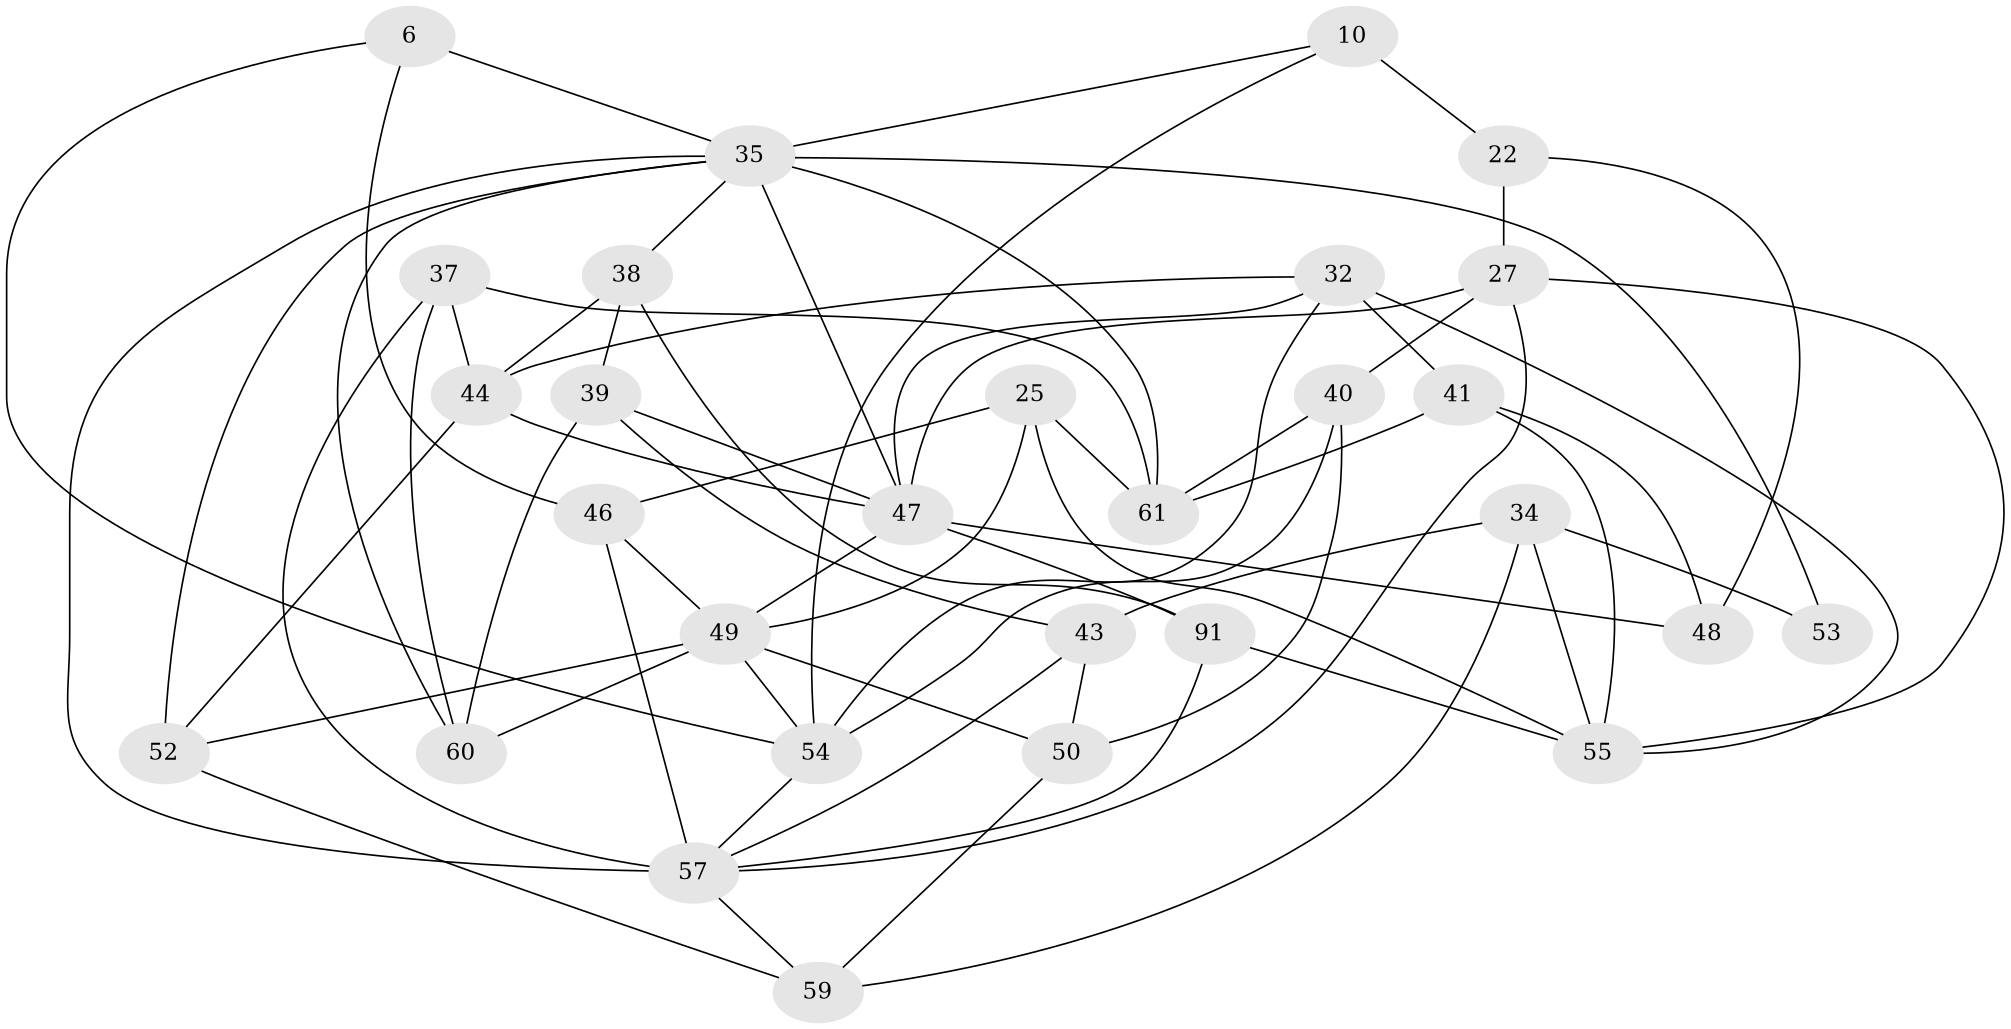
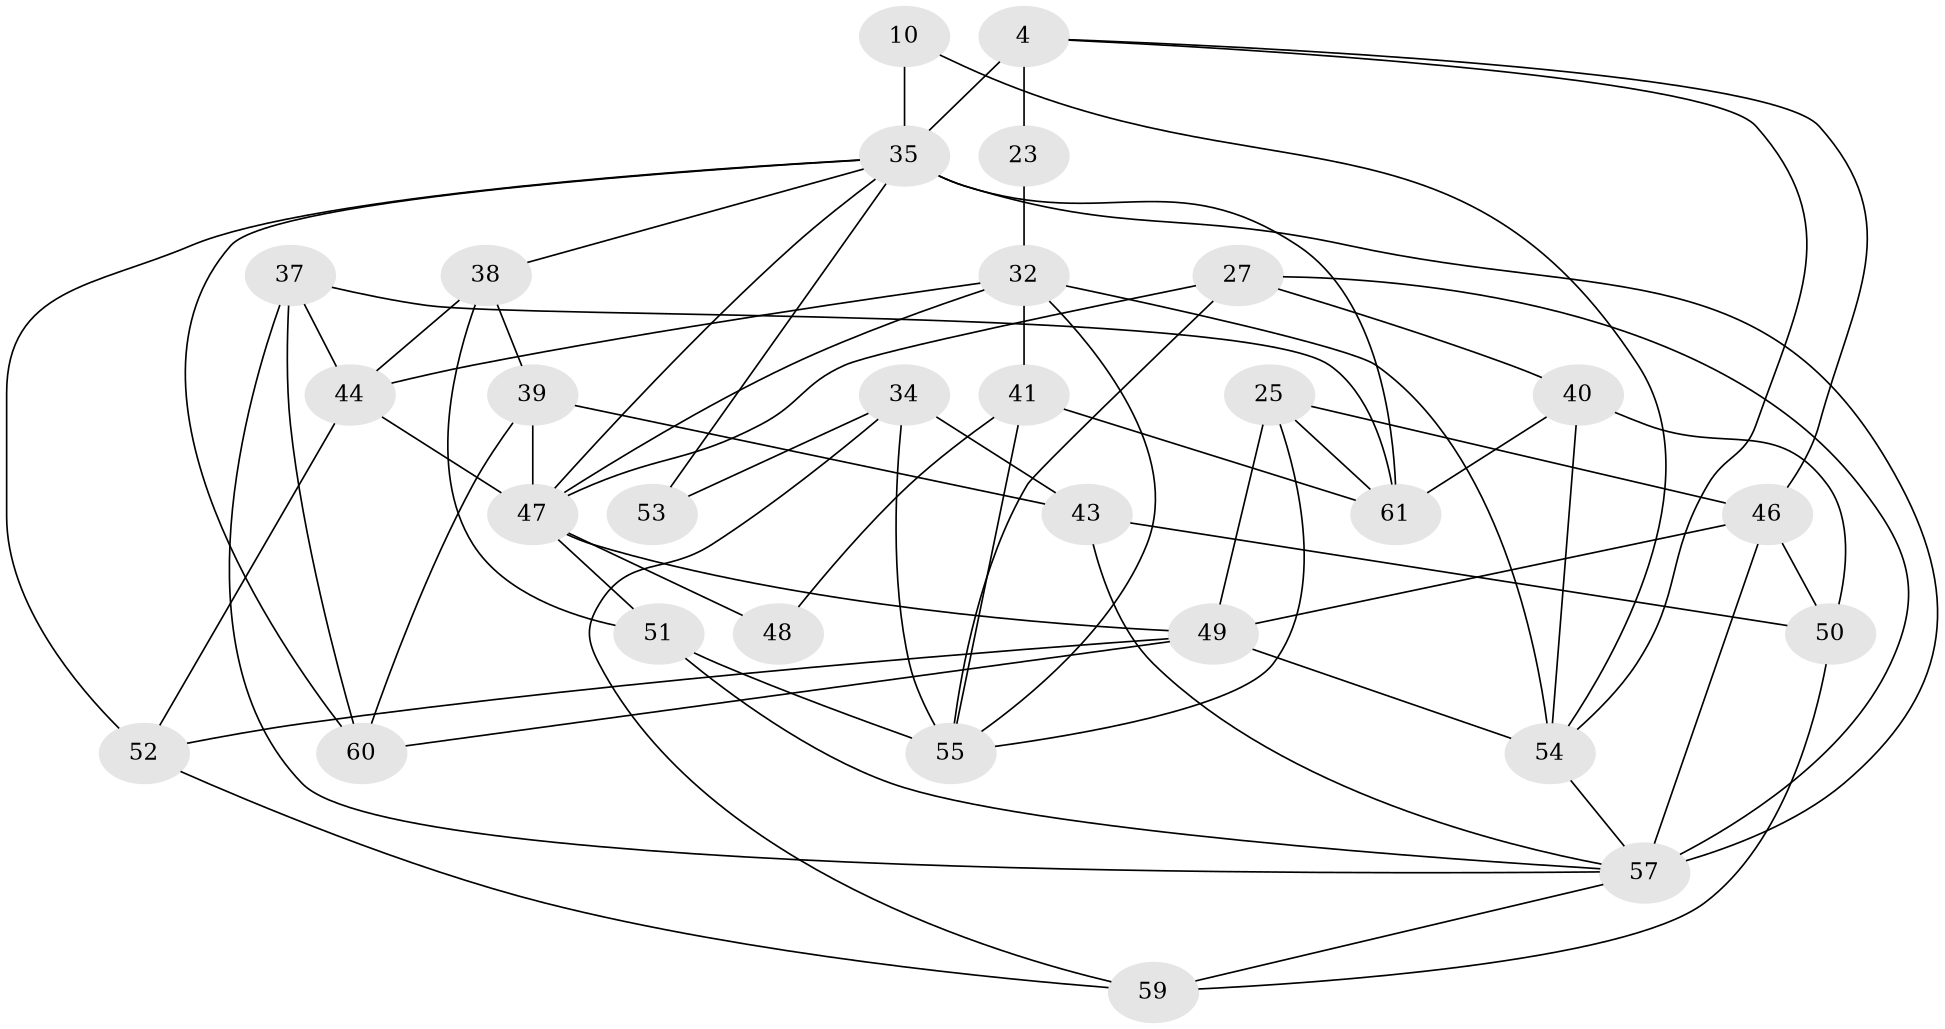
(410, 37) -> (1024, 37)
none -> (1024, 156)
(1504, 156) -> none
(1210, 634) -> (659, 634)
(896, 694) -> (1799, 574)
